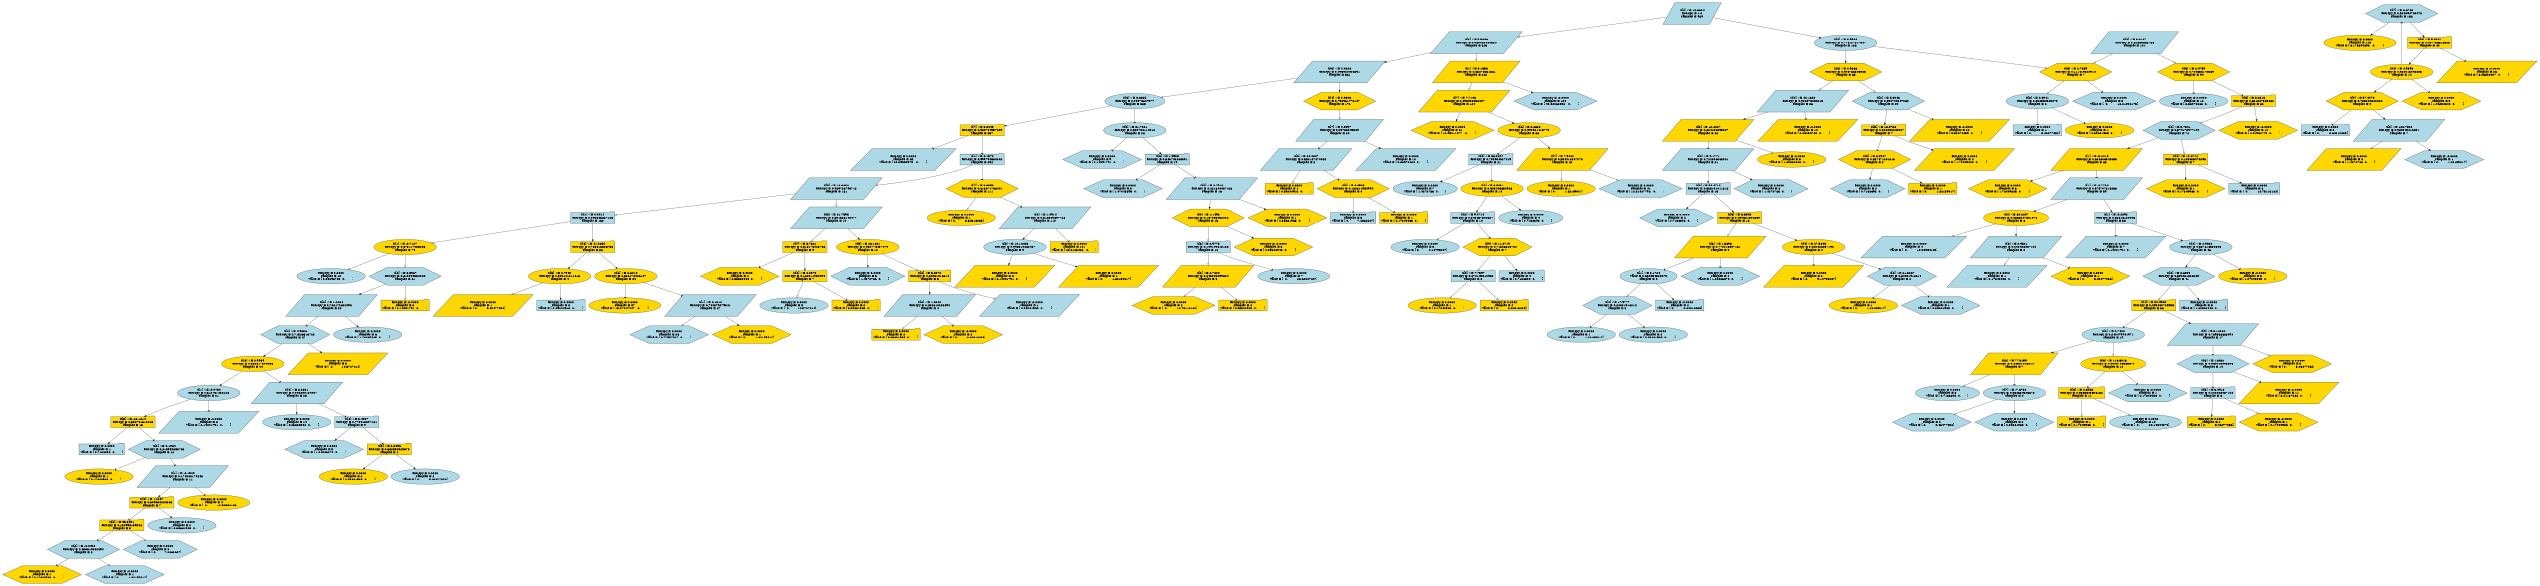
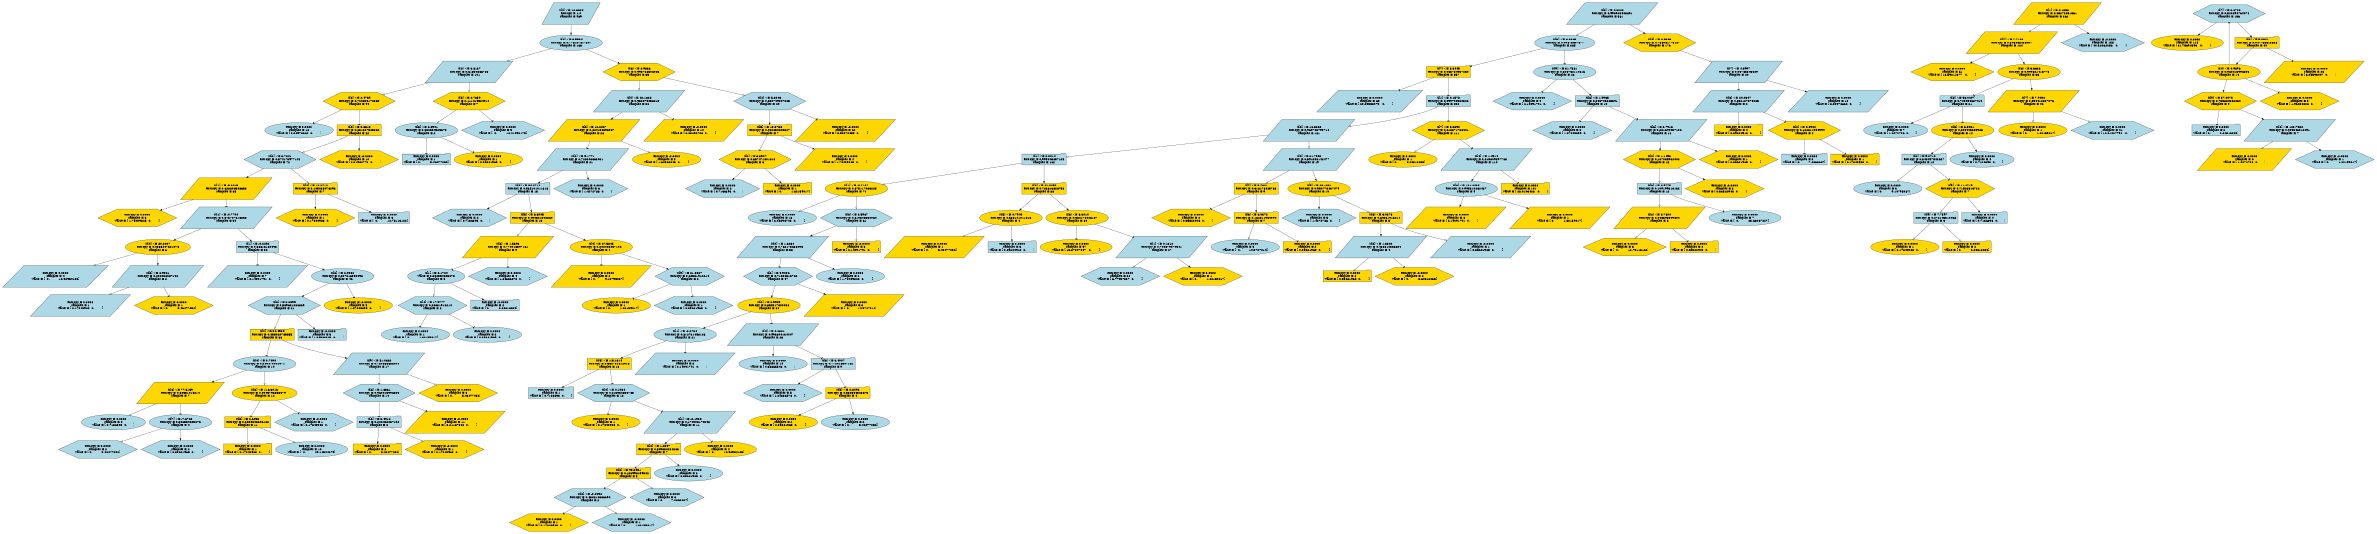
(1476, 43) -> none
(1959, 57) -> (530, 55)
